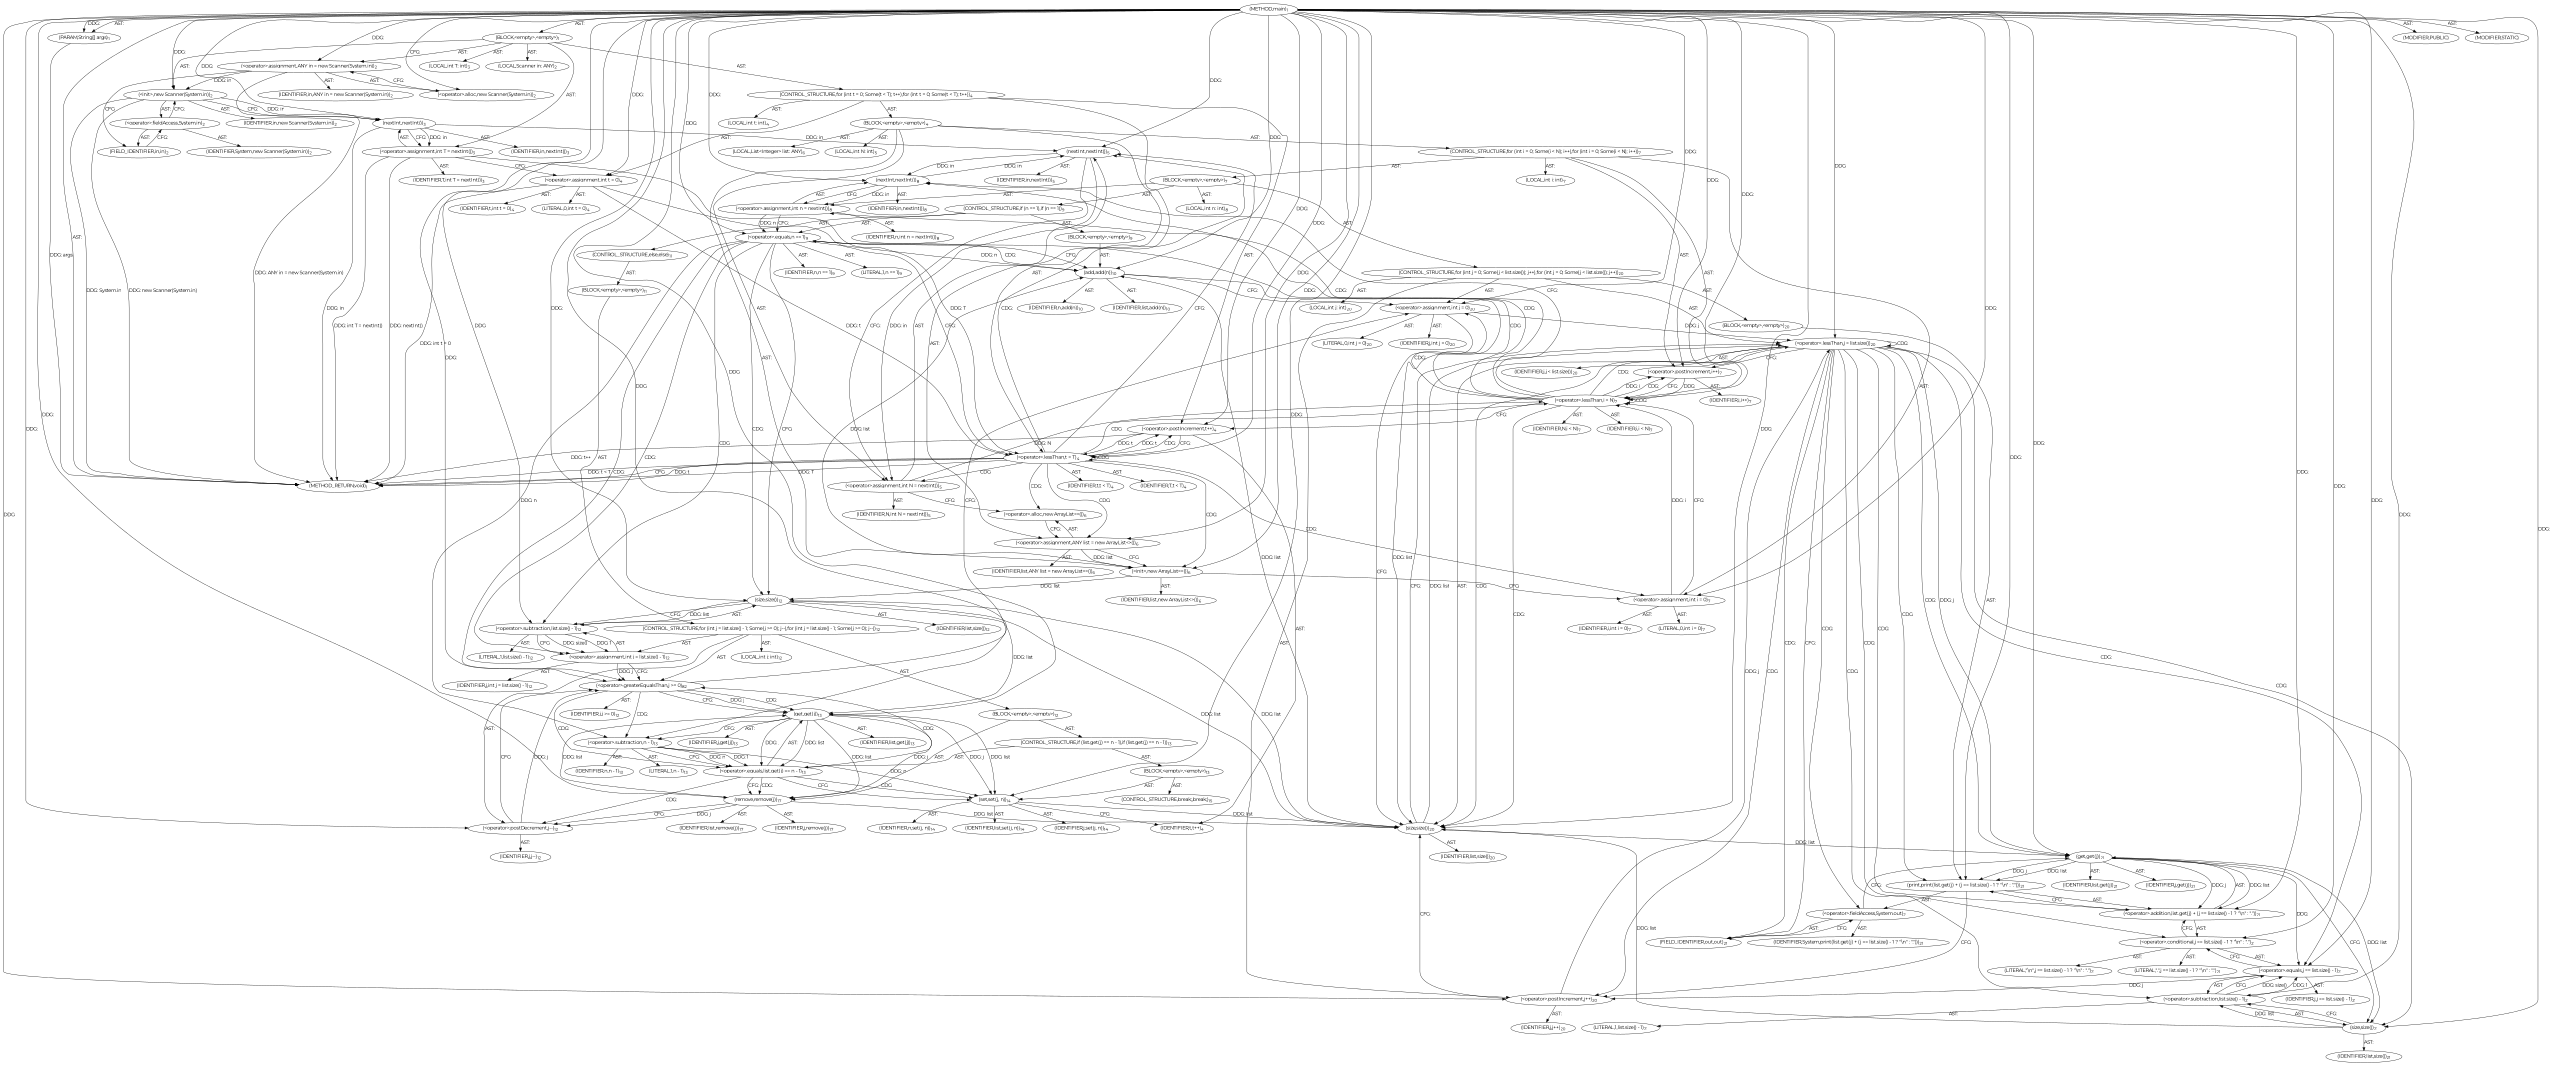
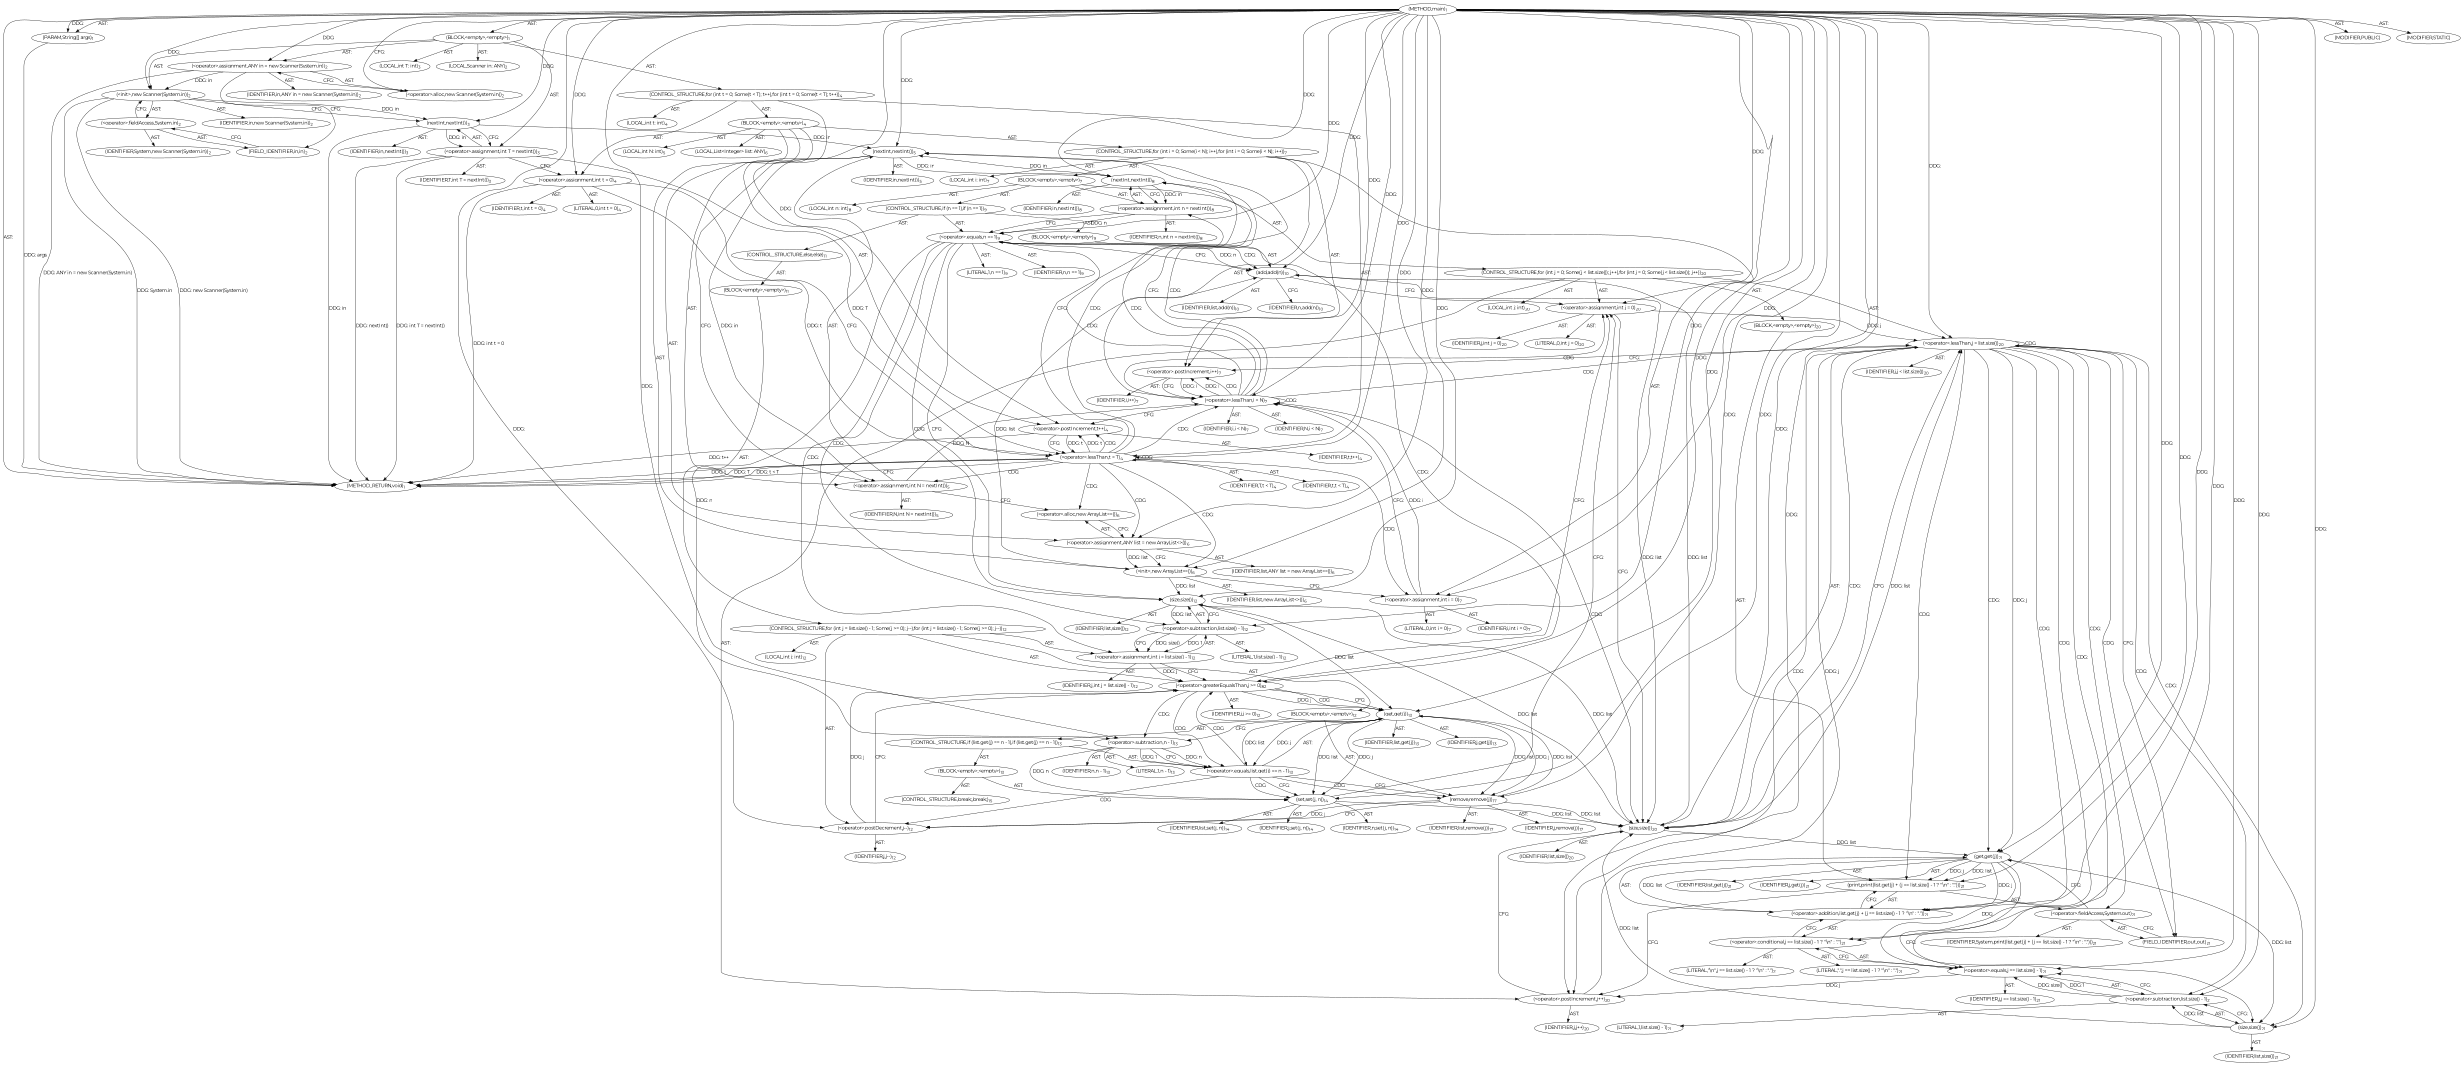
(1090, 291) -> (1294, 291)
(1085, 814) -> (1577, 642)
